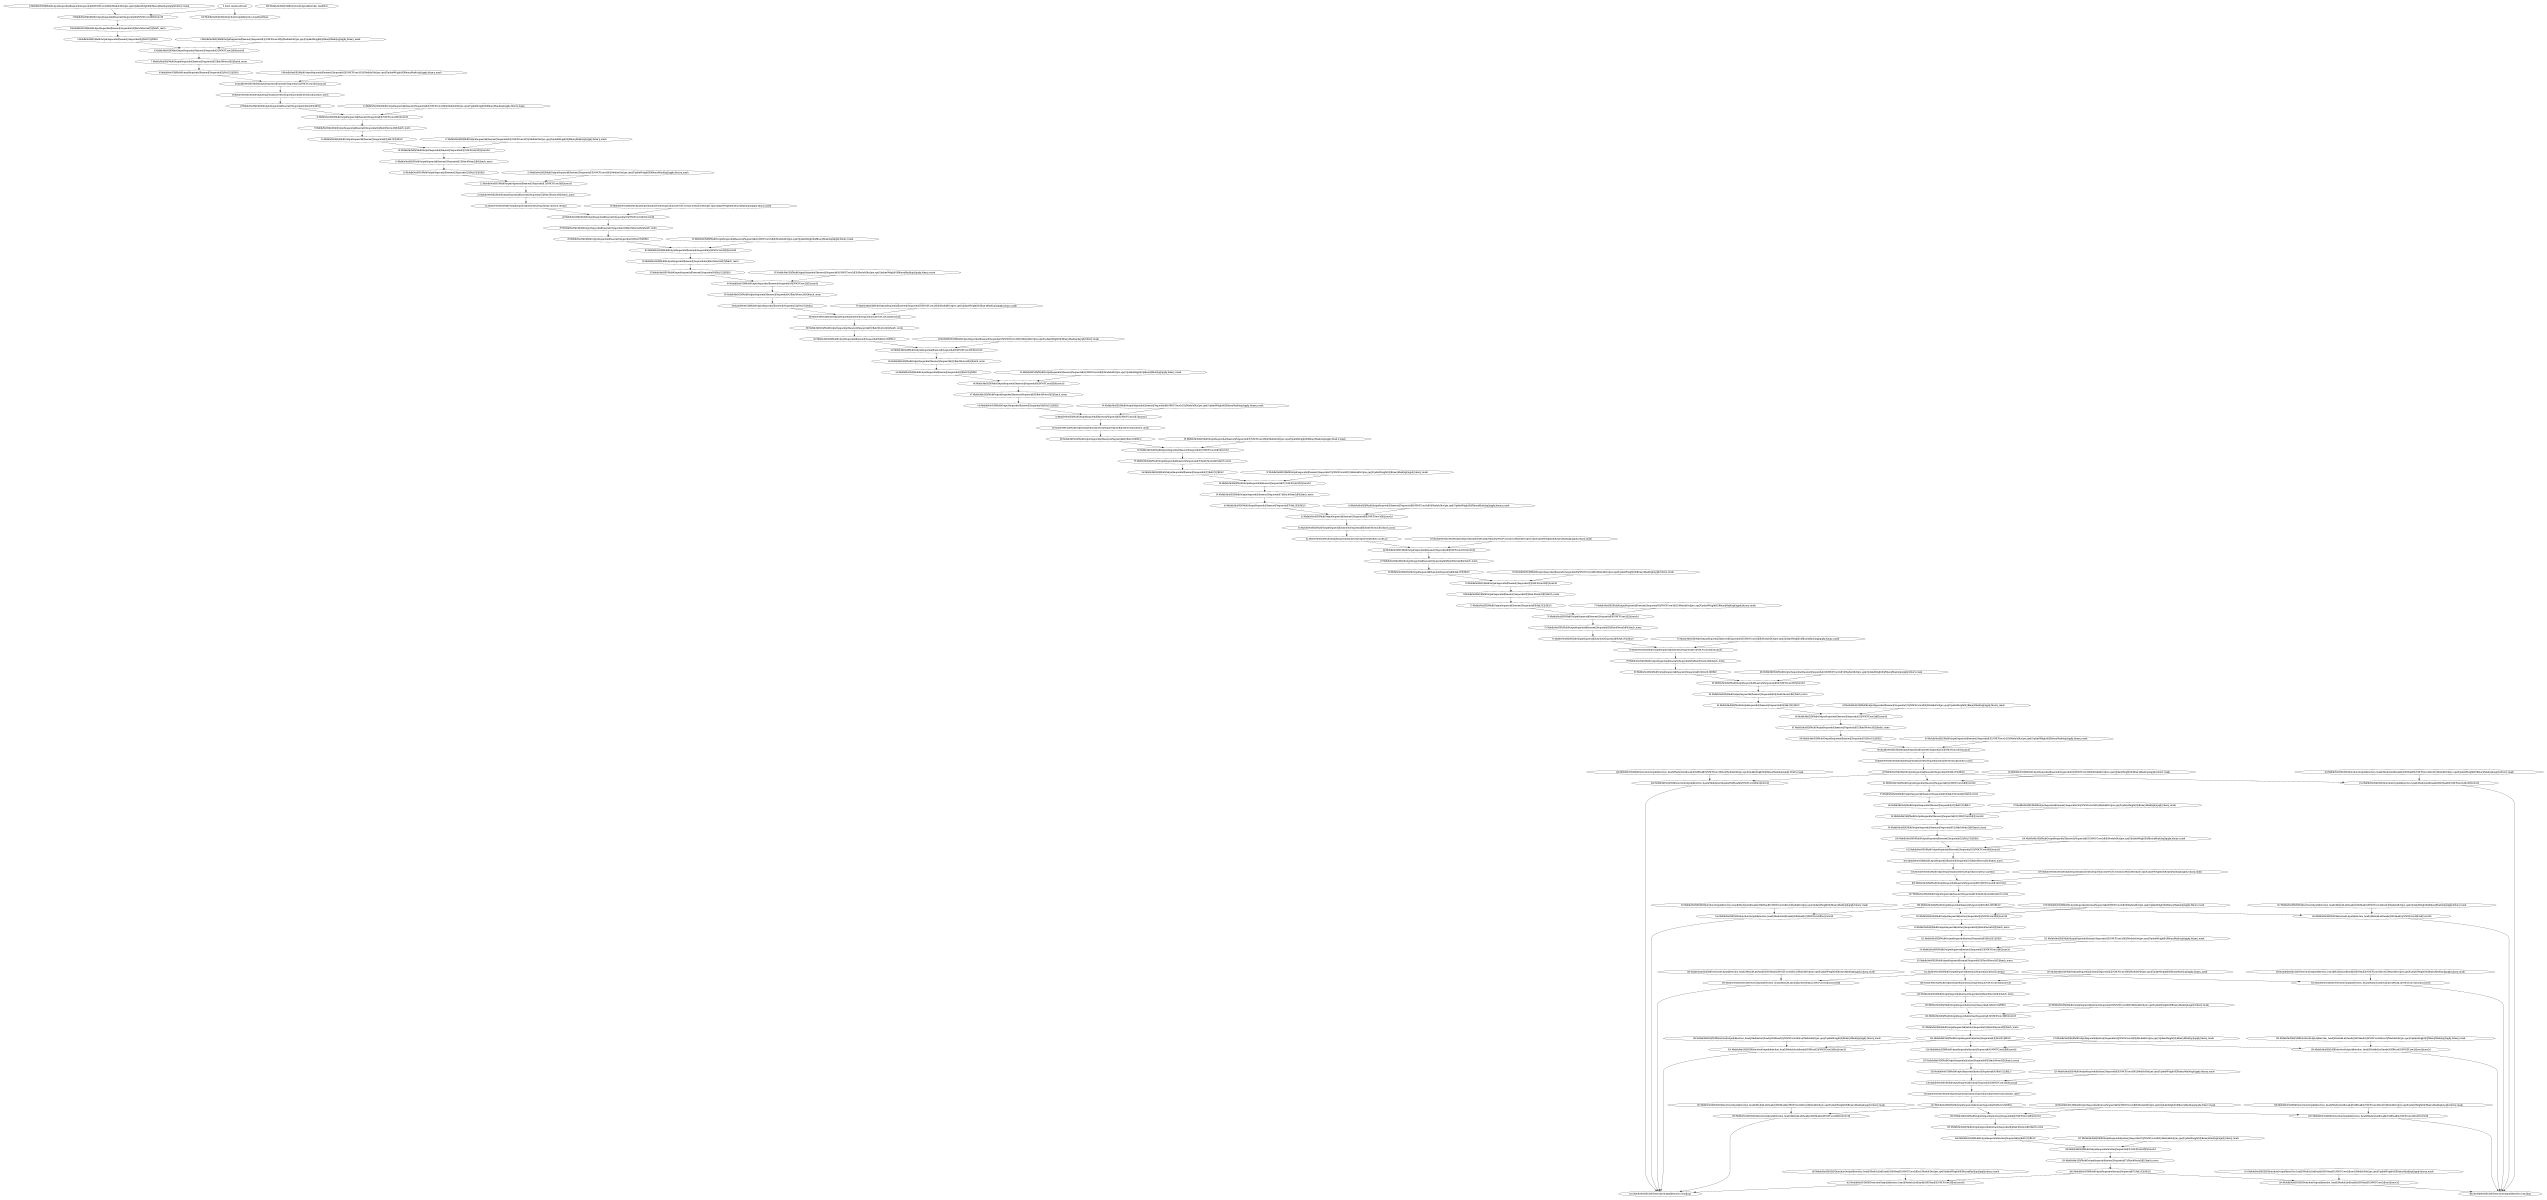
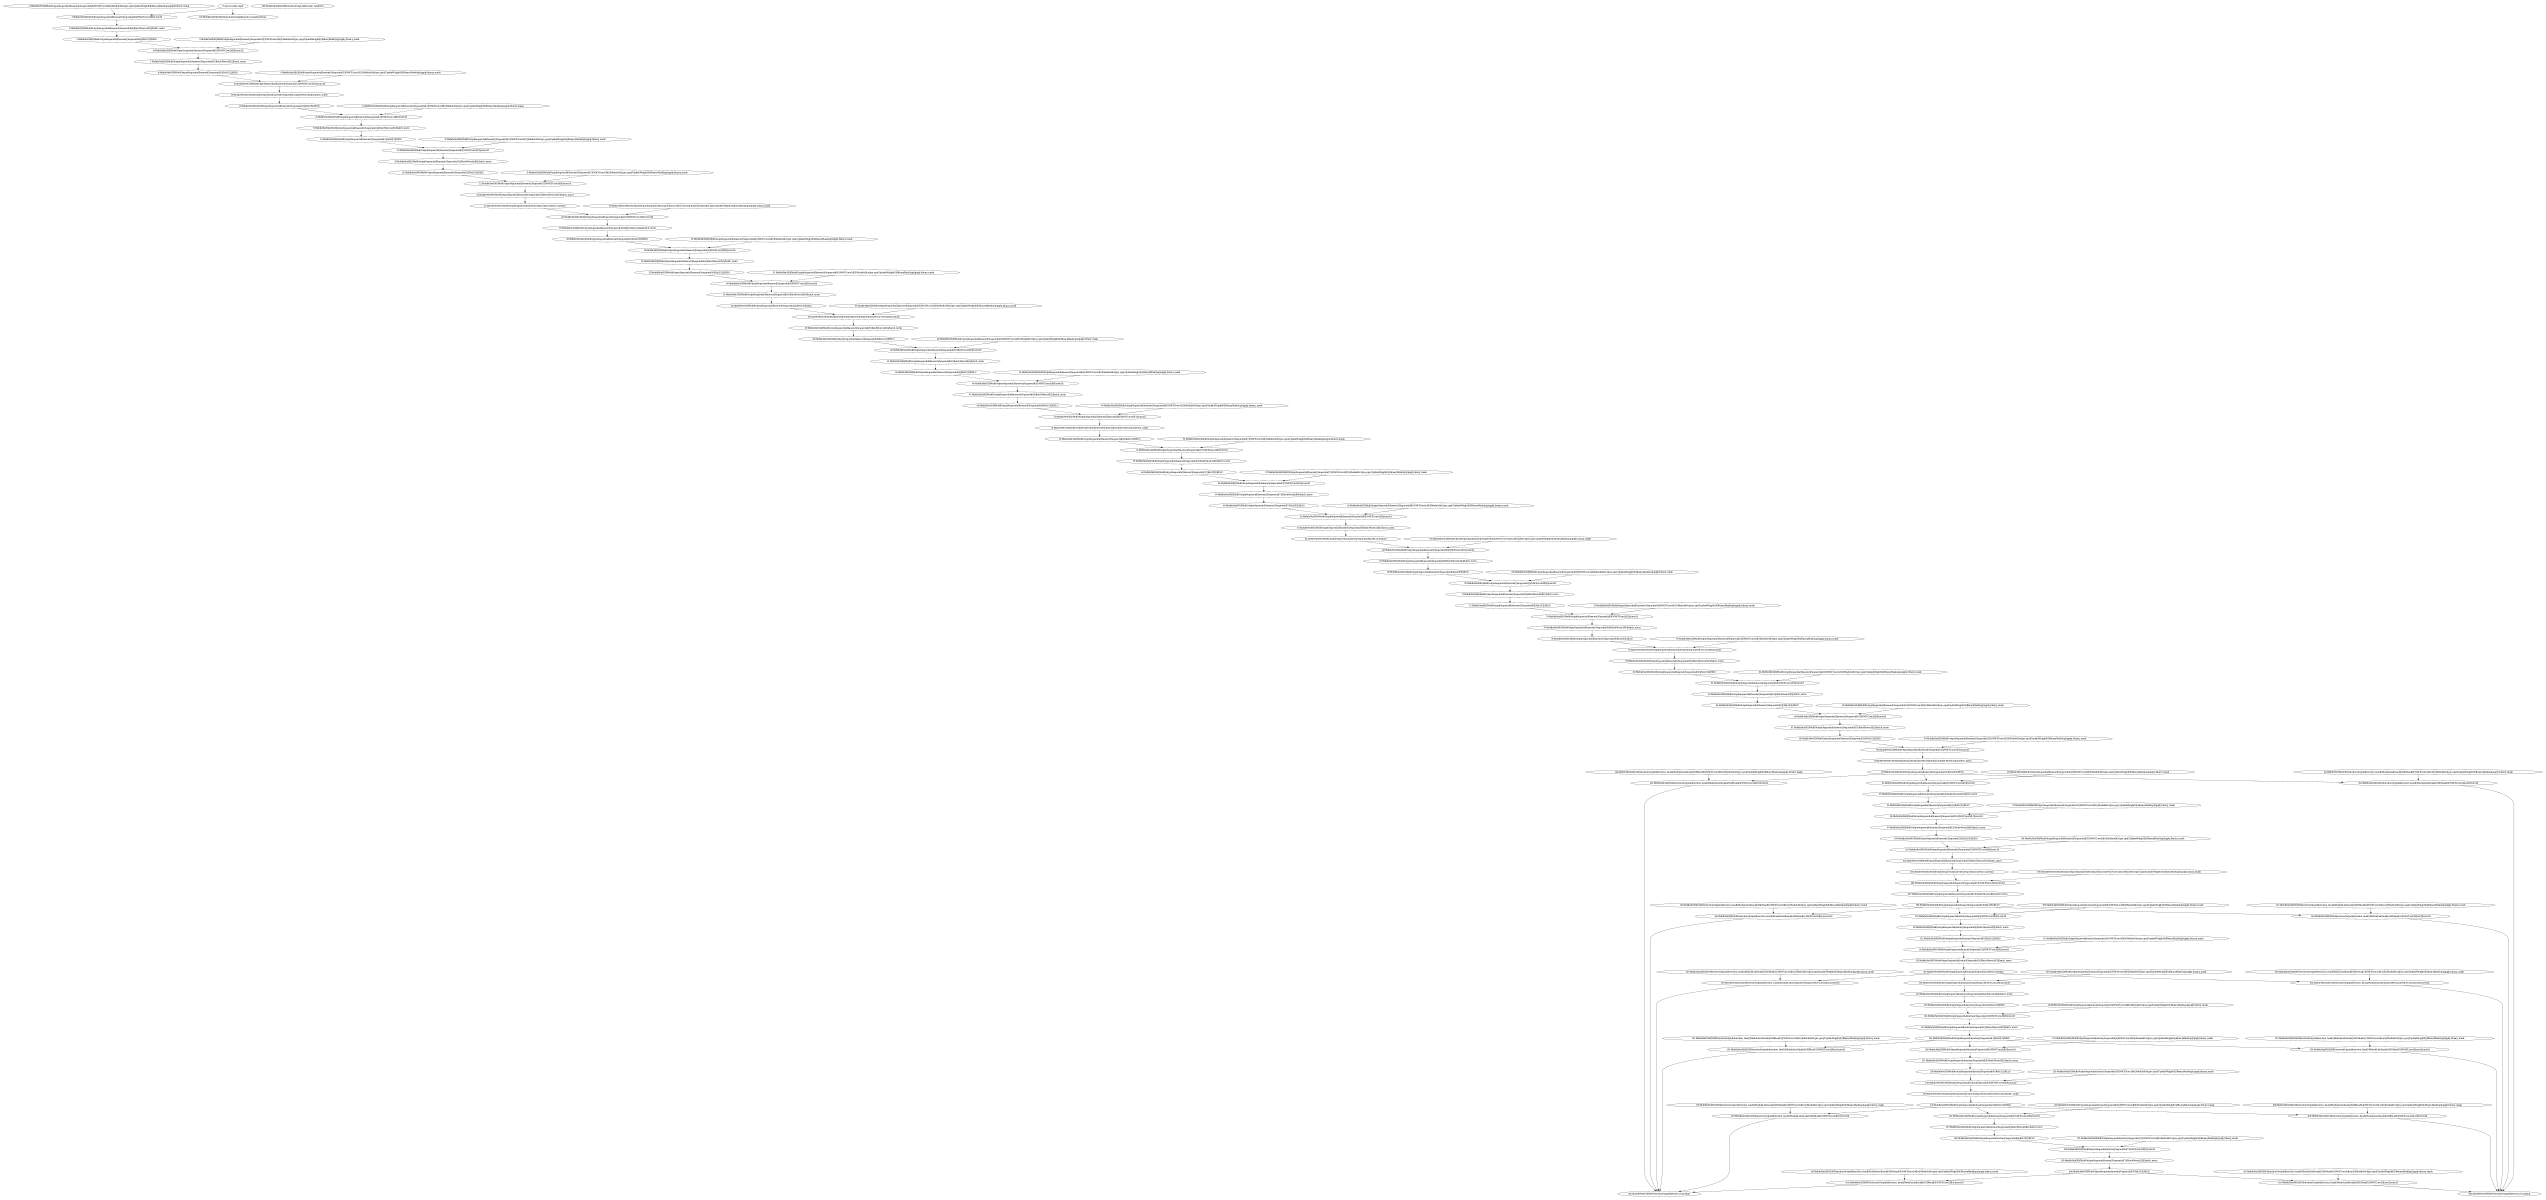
(235, 6) -> (233, 6)
